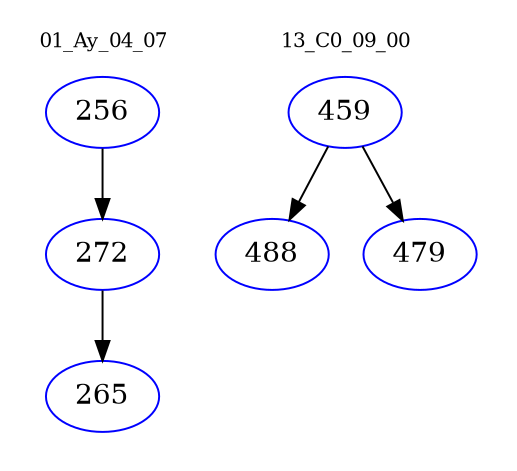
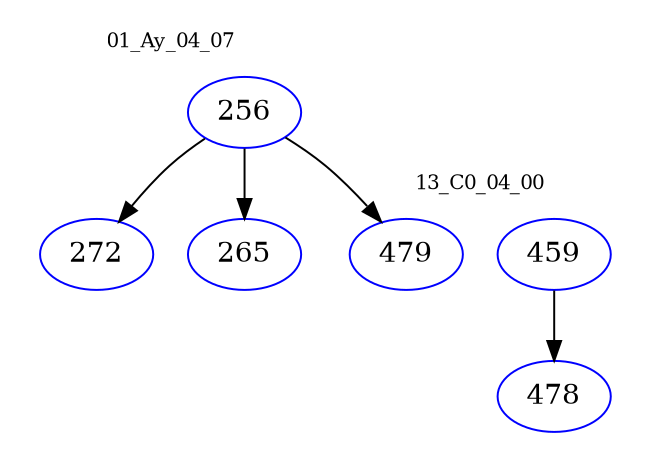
(346, 42) -> (480, 184)
(378, 175) -> (347, 185)
(272, 254) -> (554, 396)
(103, 316) -> (245, 174)
